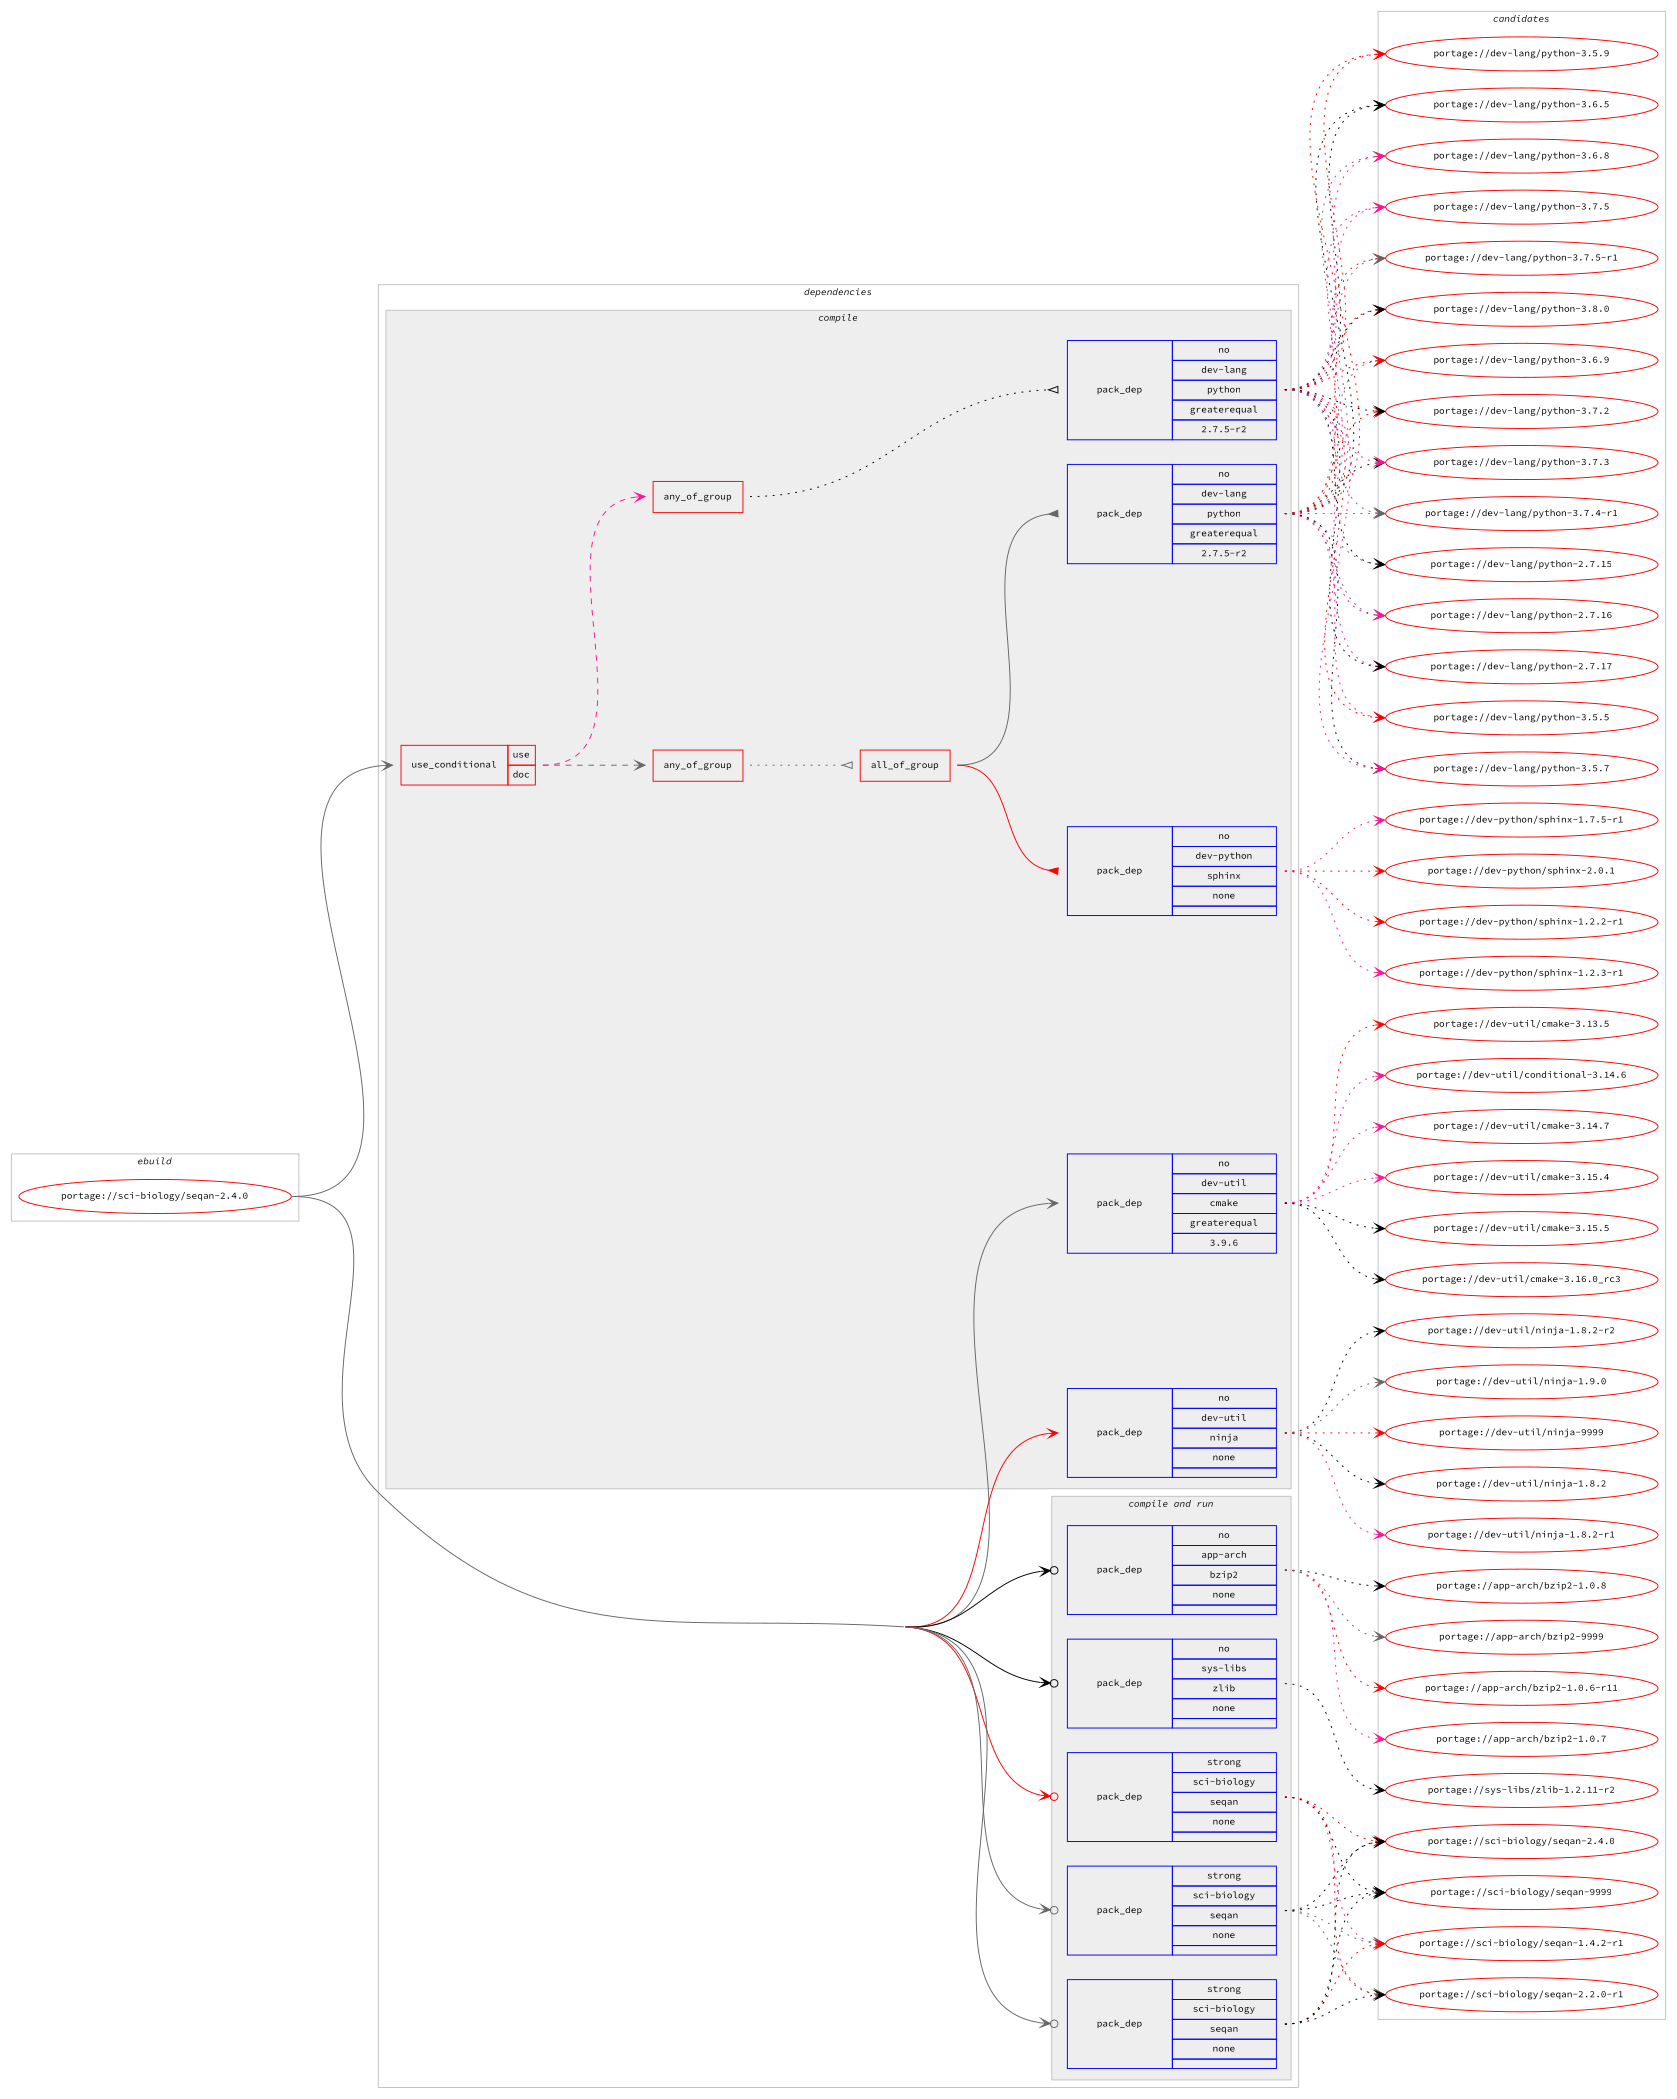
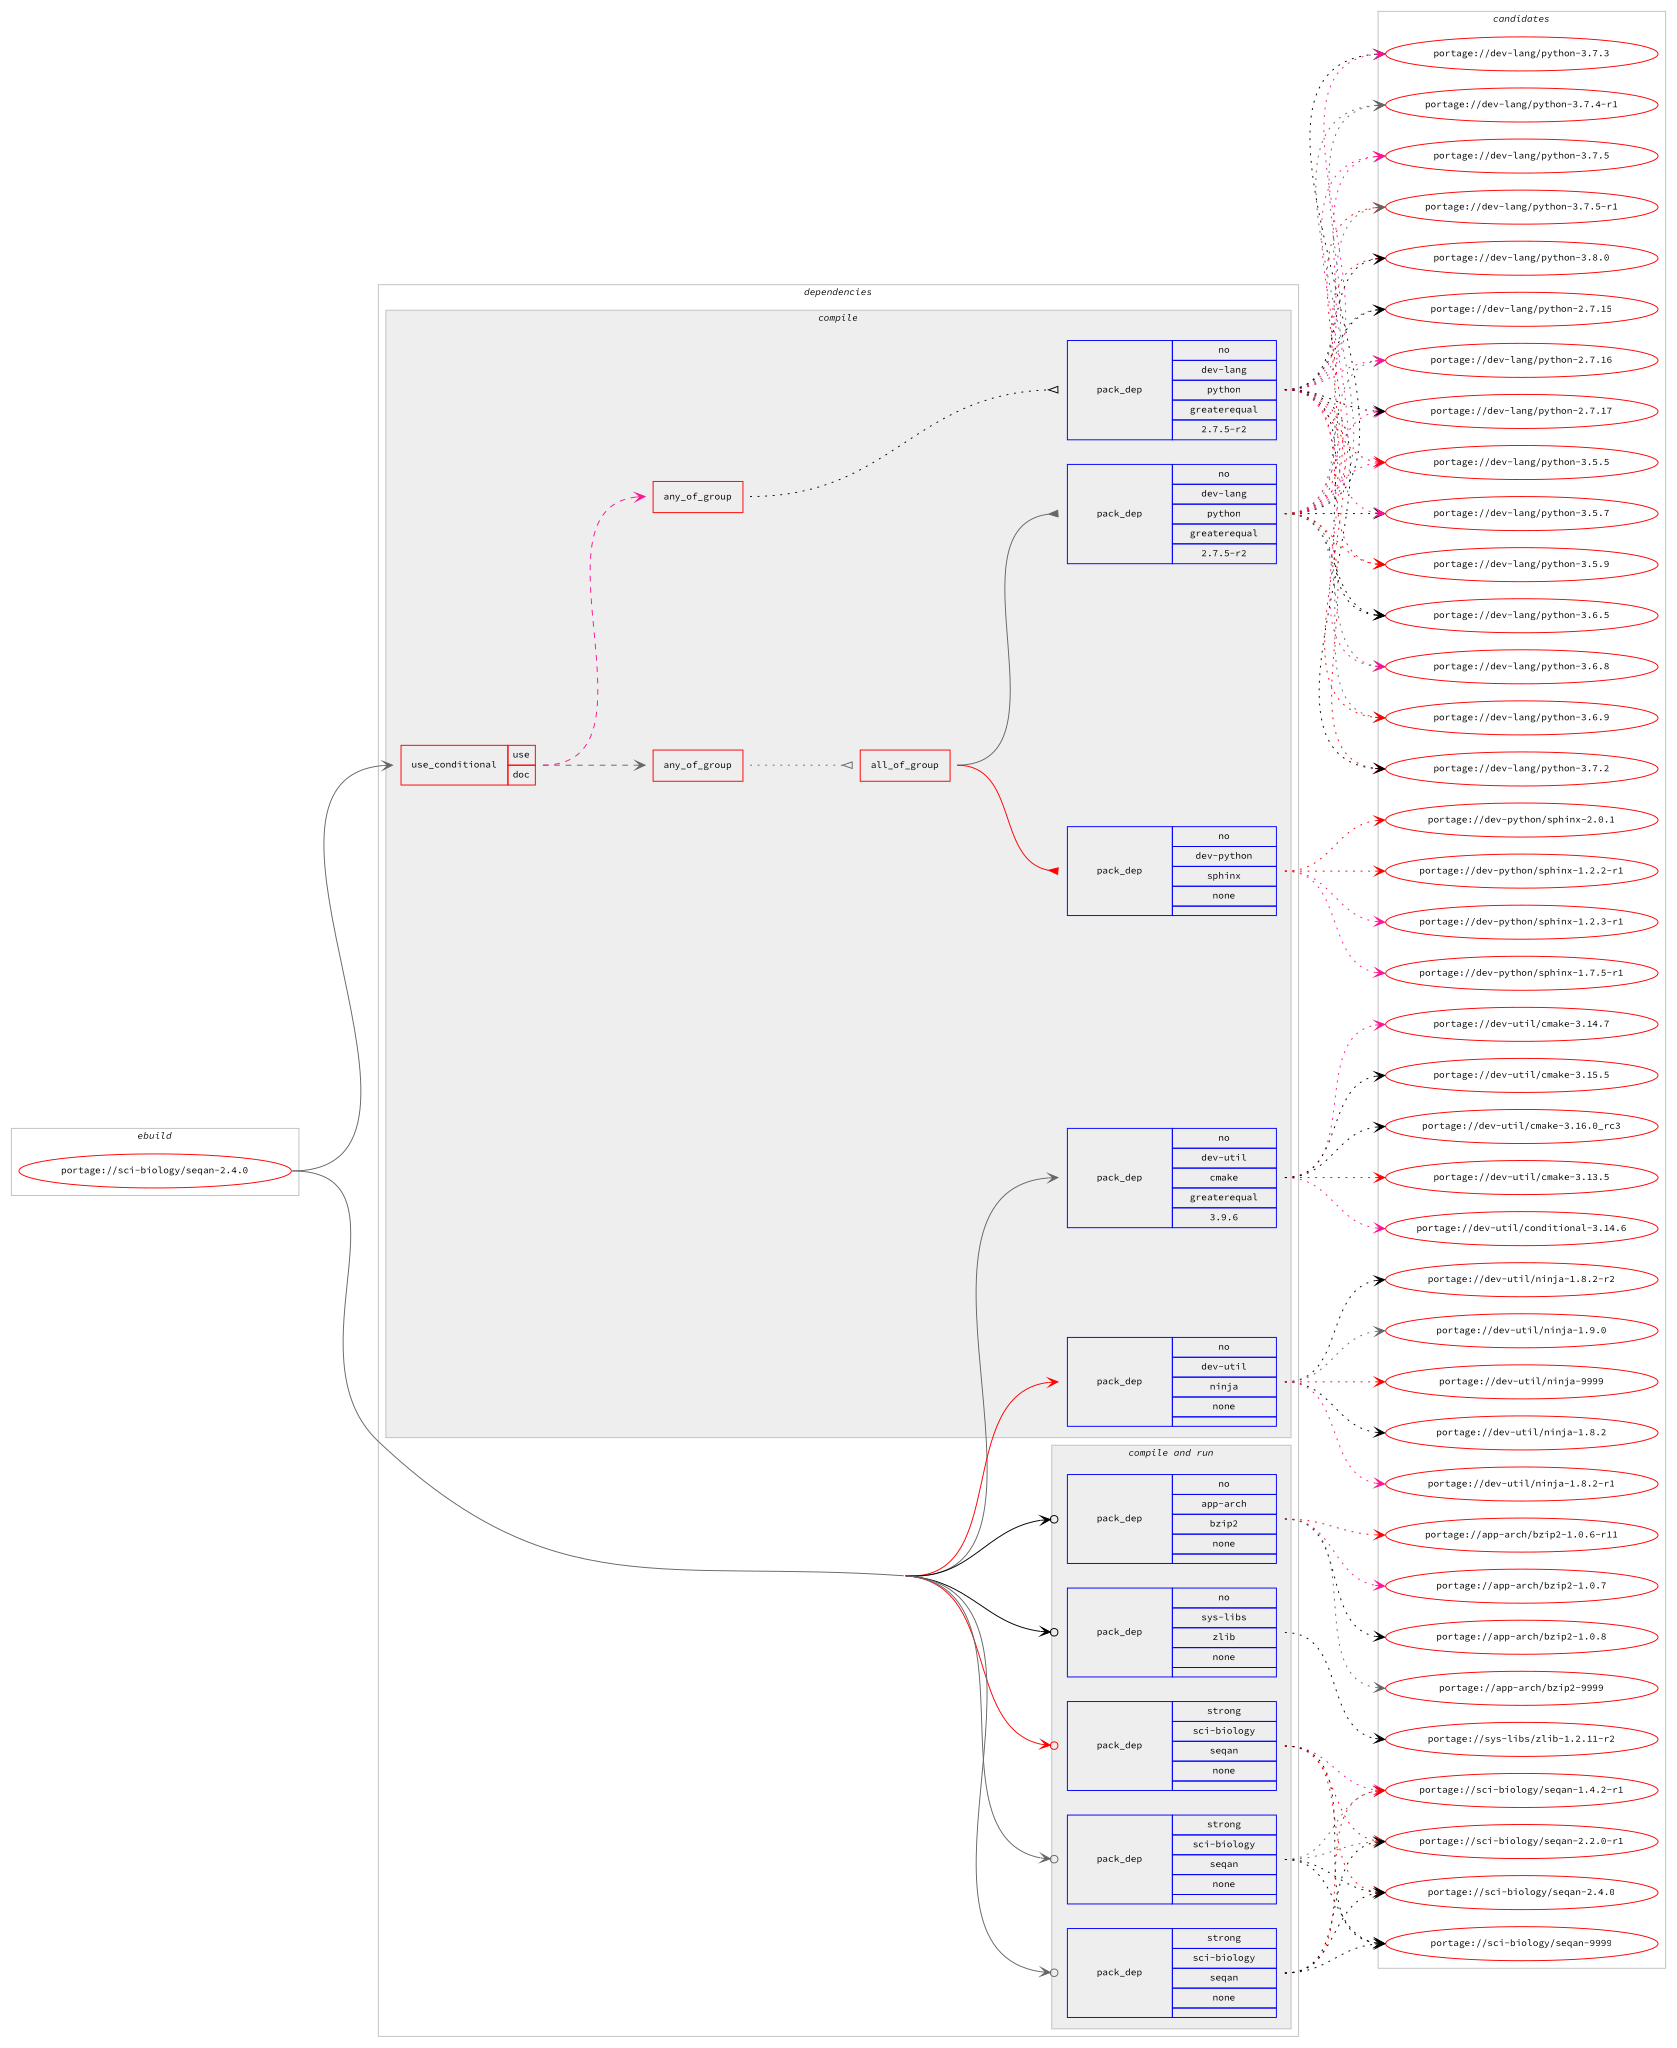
(1522, 1178) -> none
